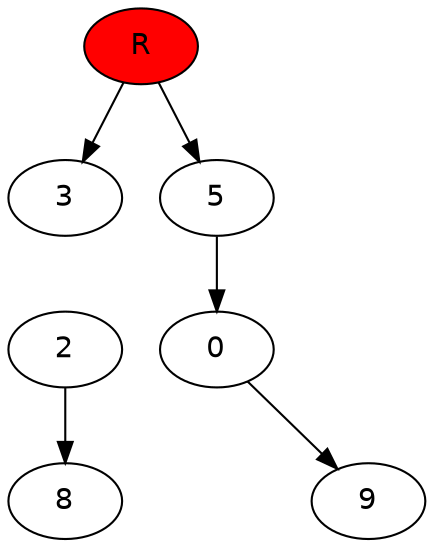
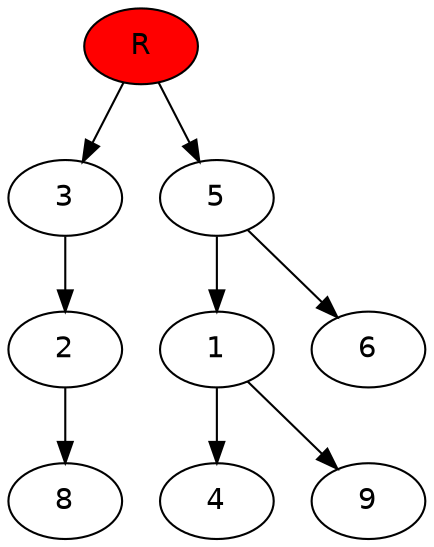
none -> (65, 263)
(217, 350) -> (217, 350)
none -> (368, 350)
none -> (217, 501)
